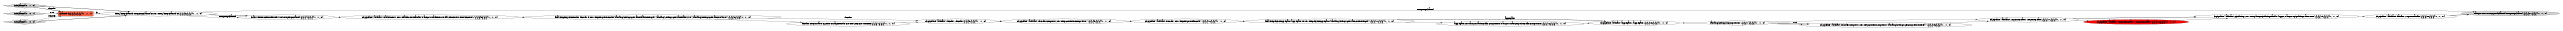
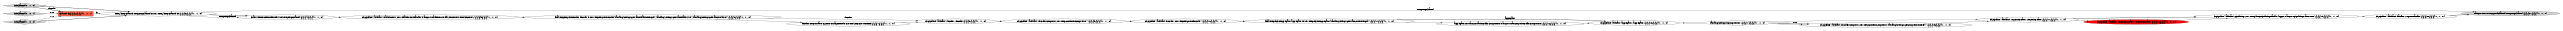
(52, 16) -> (52, 16)
